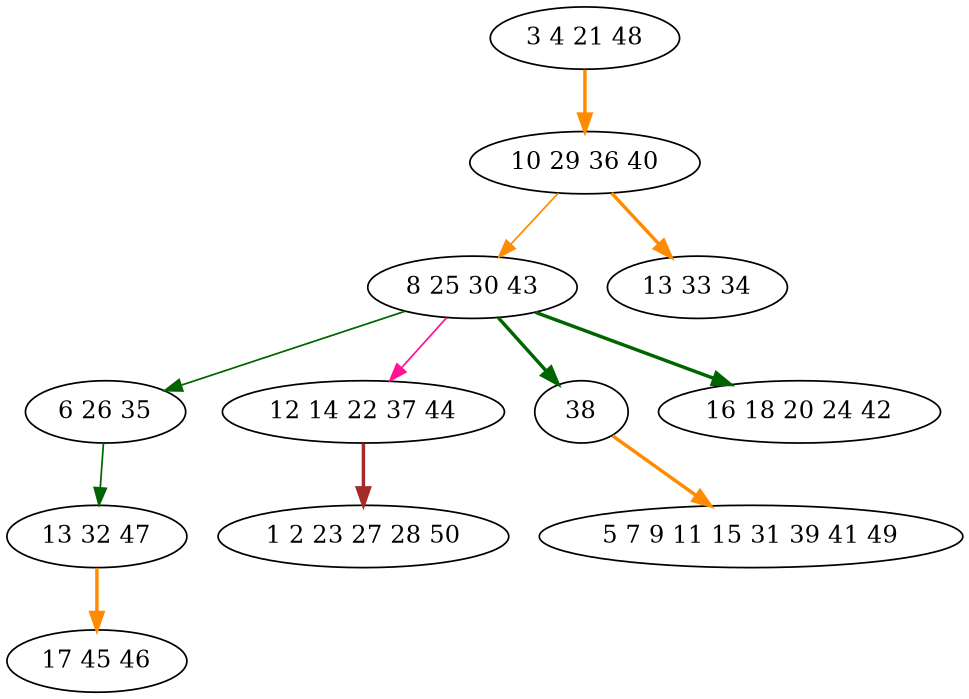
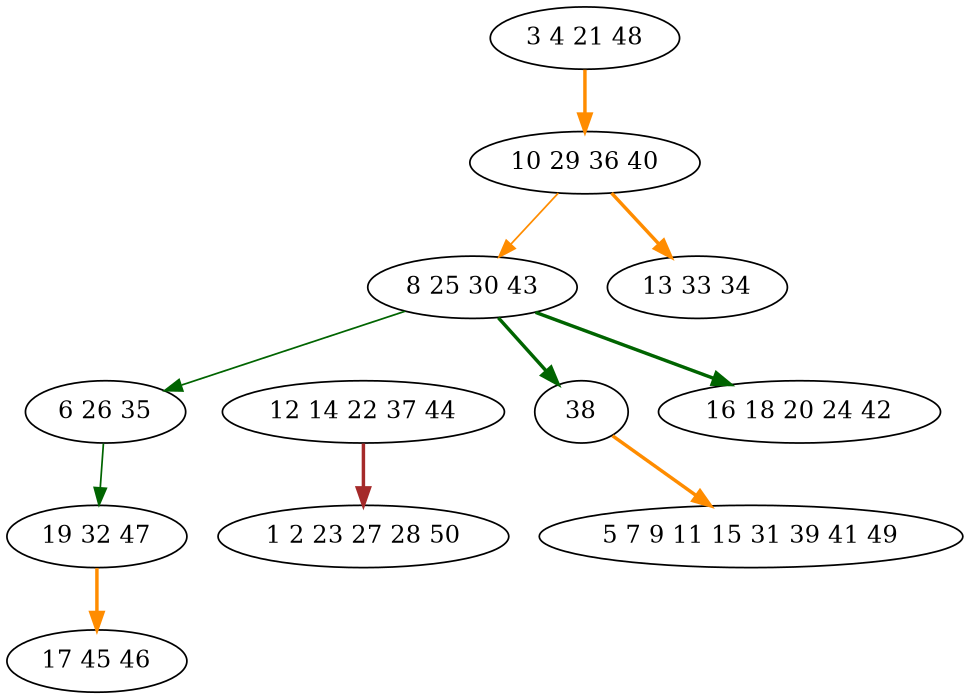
(424, 343) -> none
(97, 536) -> (97, 536)
